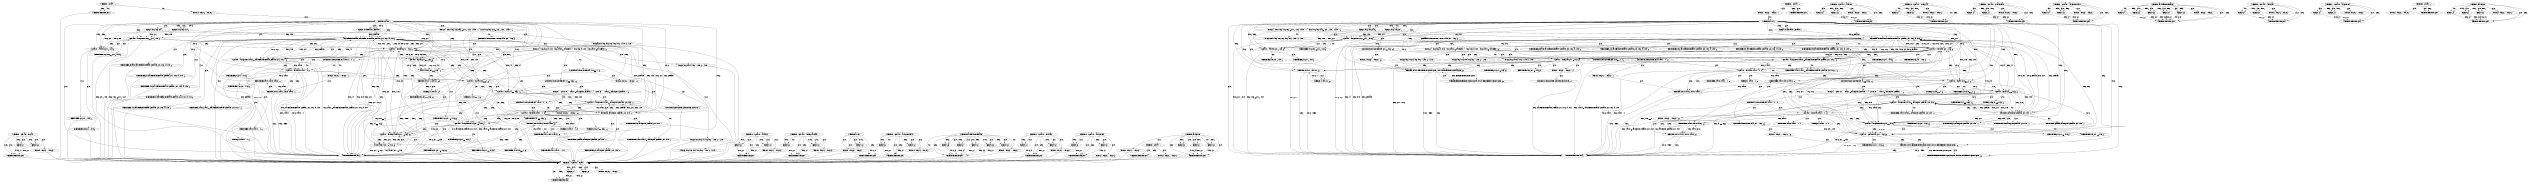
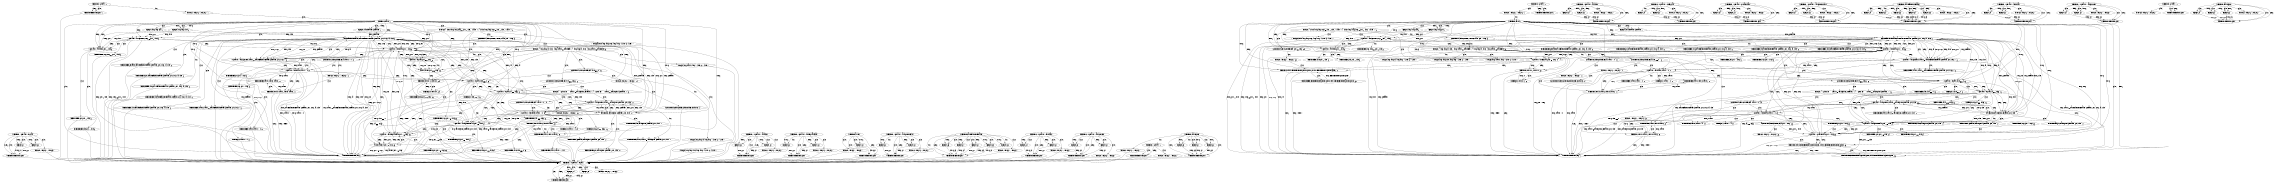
(1495, 71) -> none
(1529, 71) -> none
(1873, 139) -> (1831, 129)
